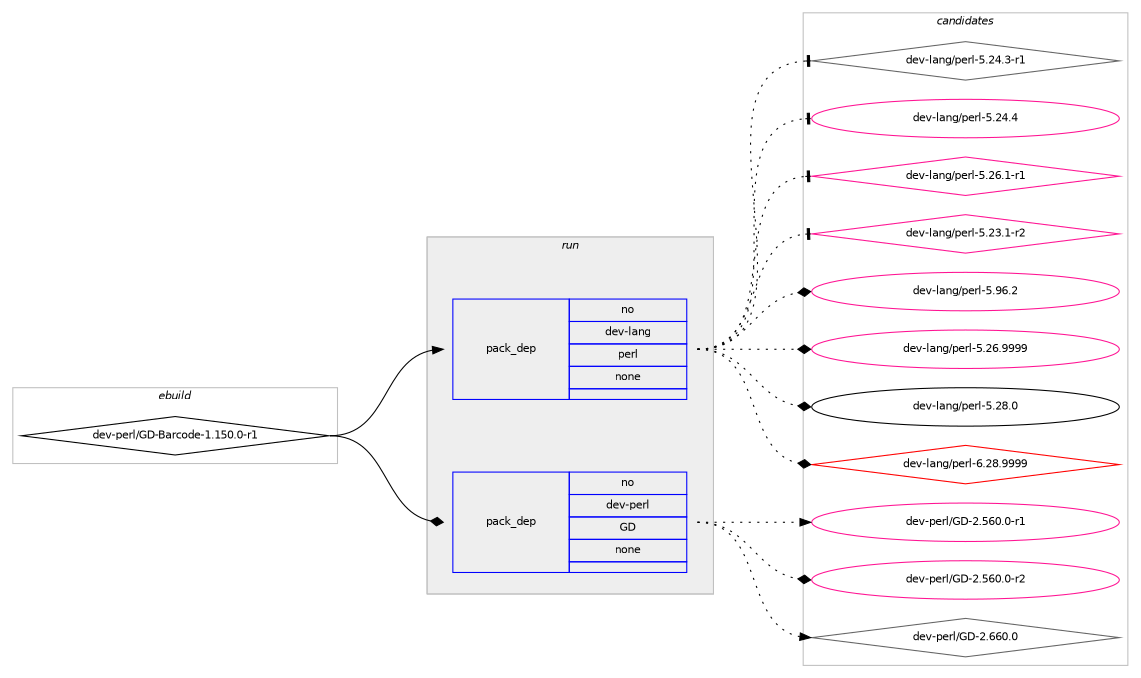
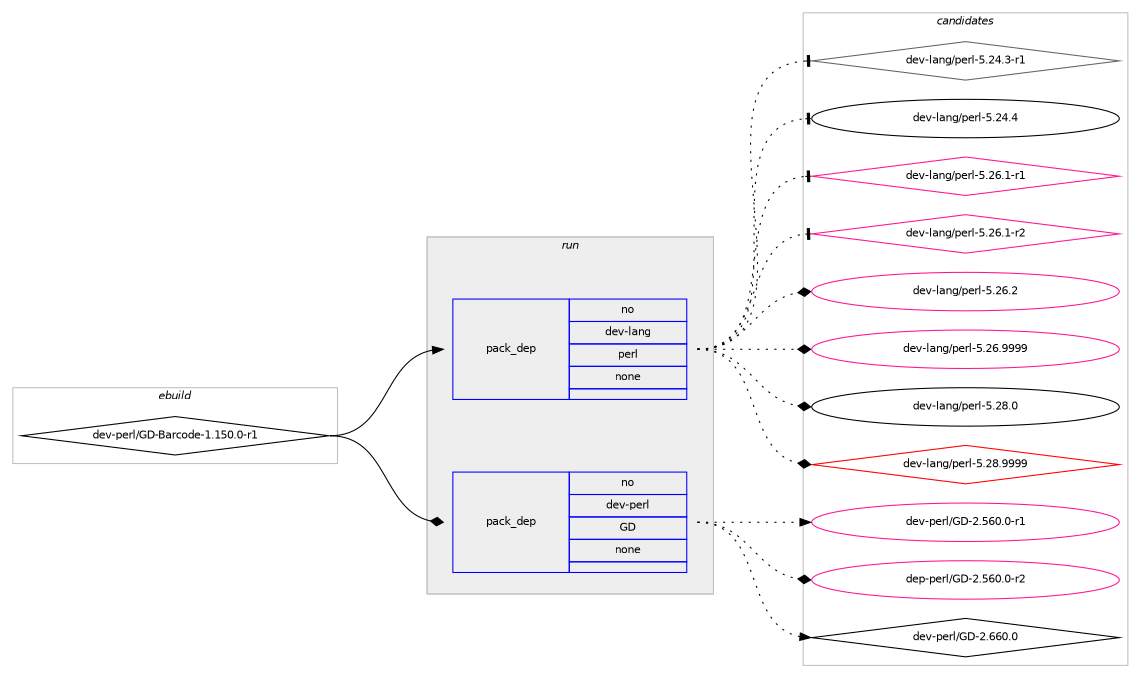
(966, 119) -> (966, 119)
(966, 234) -> (966, 234)
(966, 292) -> (966, 292)
(966, 465) -> (966, 465)
(966, 580) -> (966, 580)
(966, 638) -> (966, 638)
